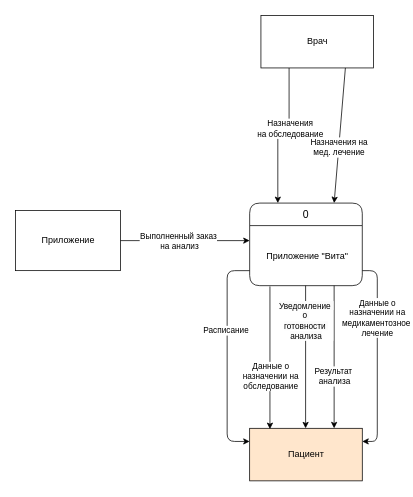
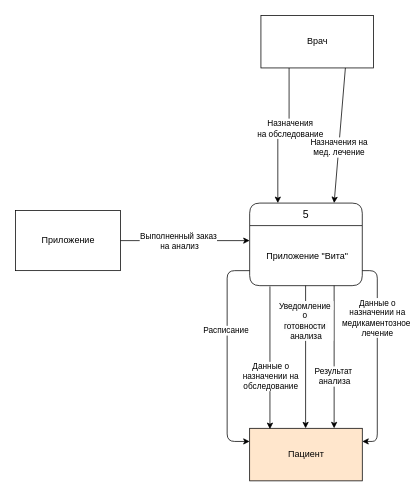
(305, 215) -> (305, 215)
